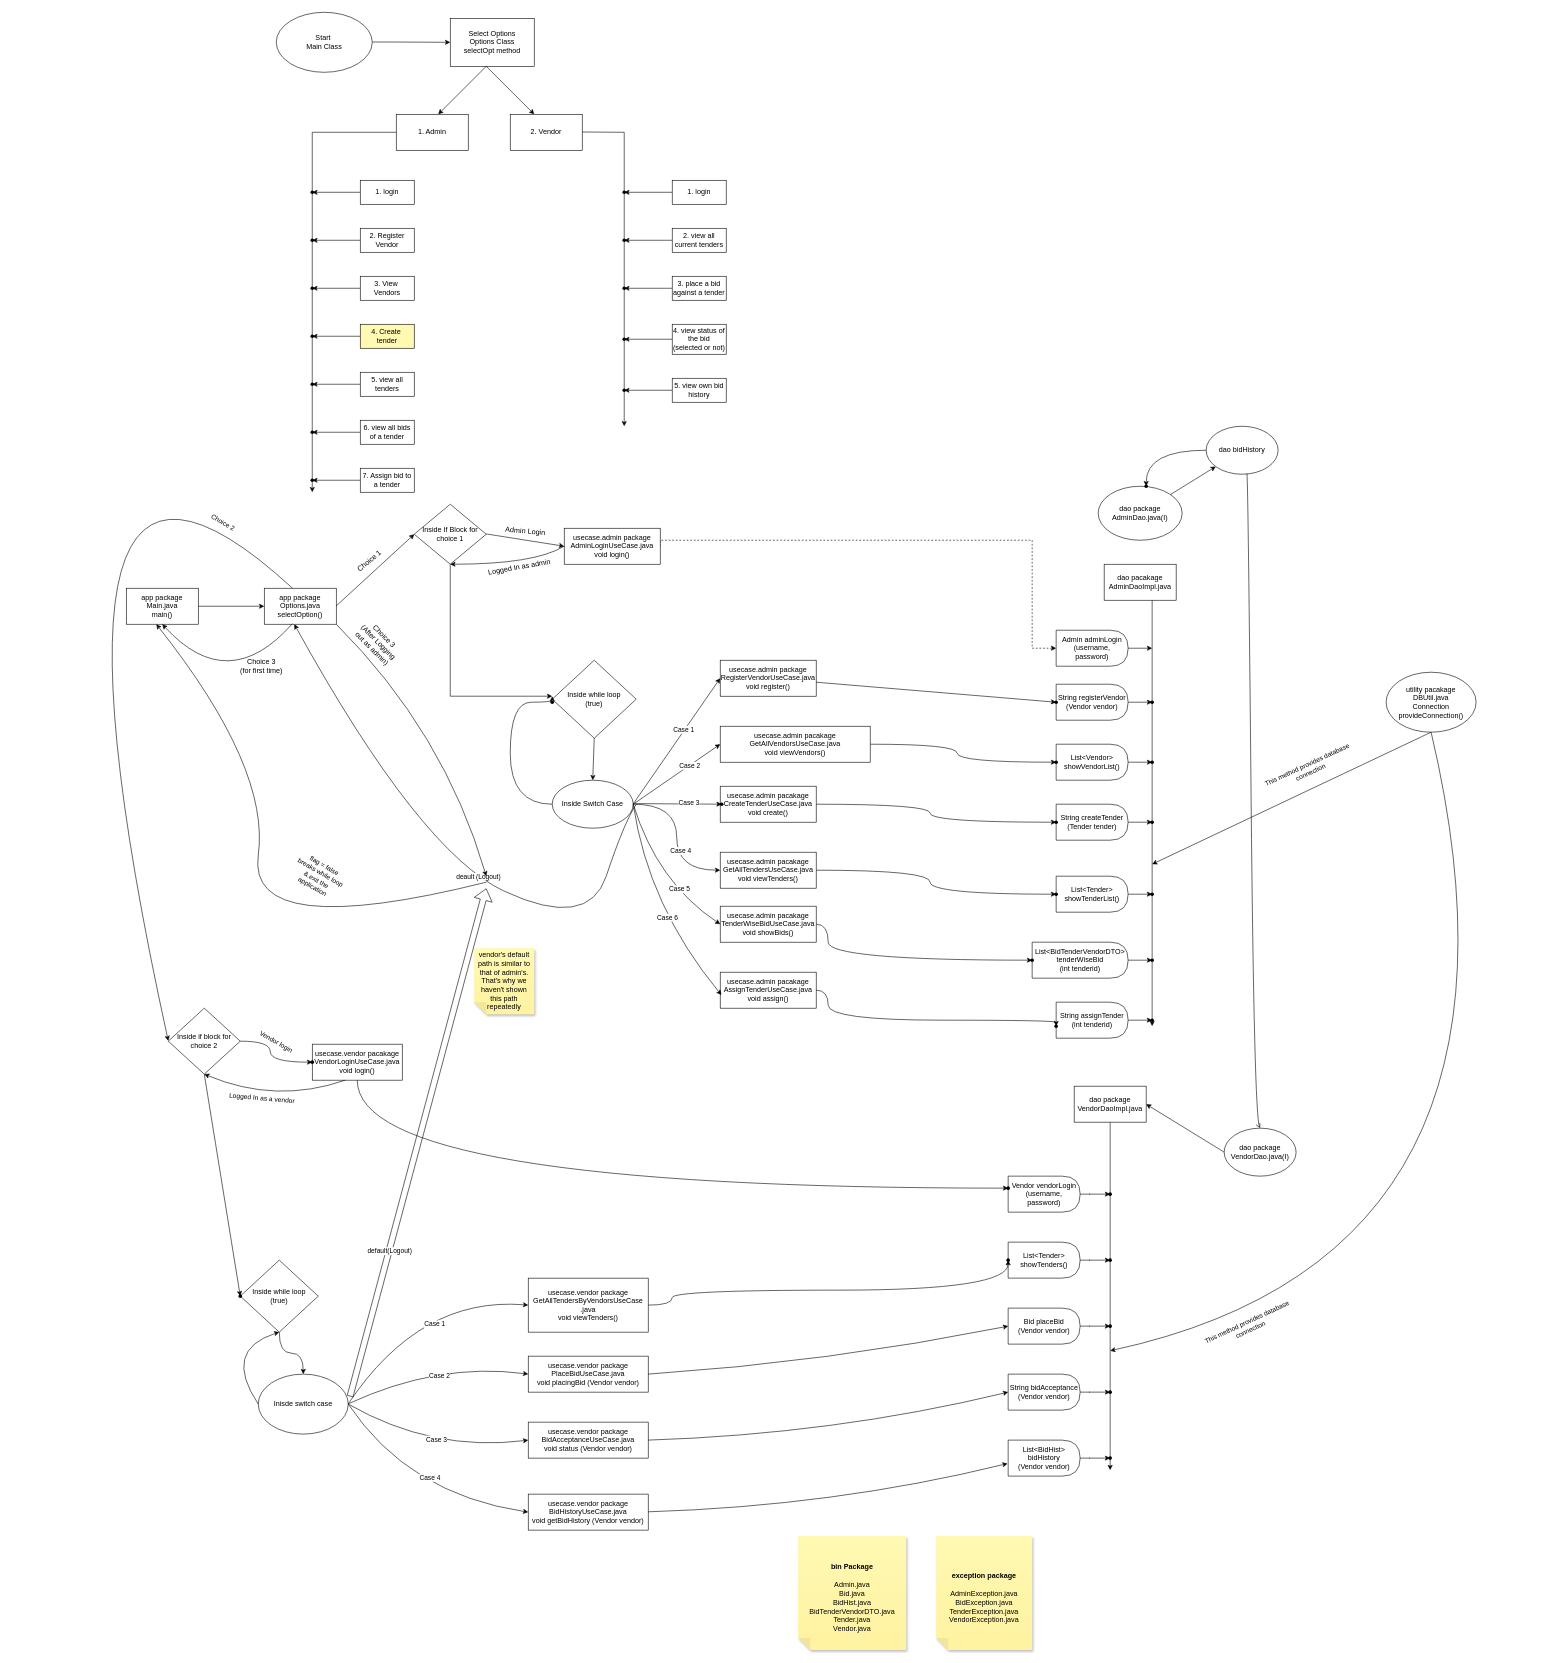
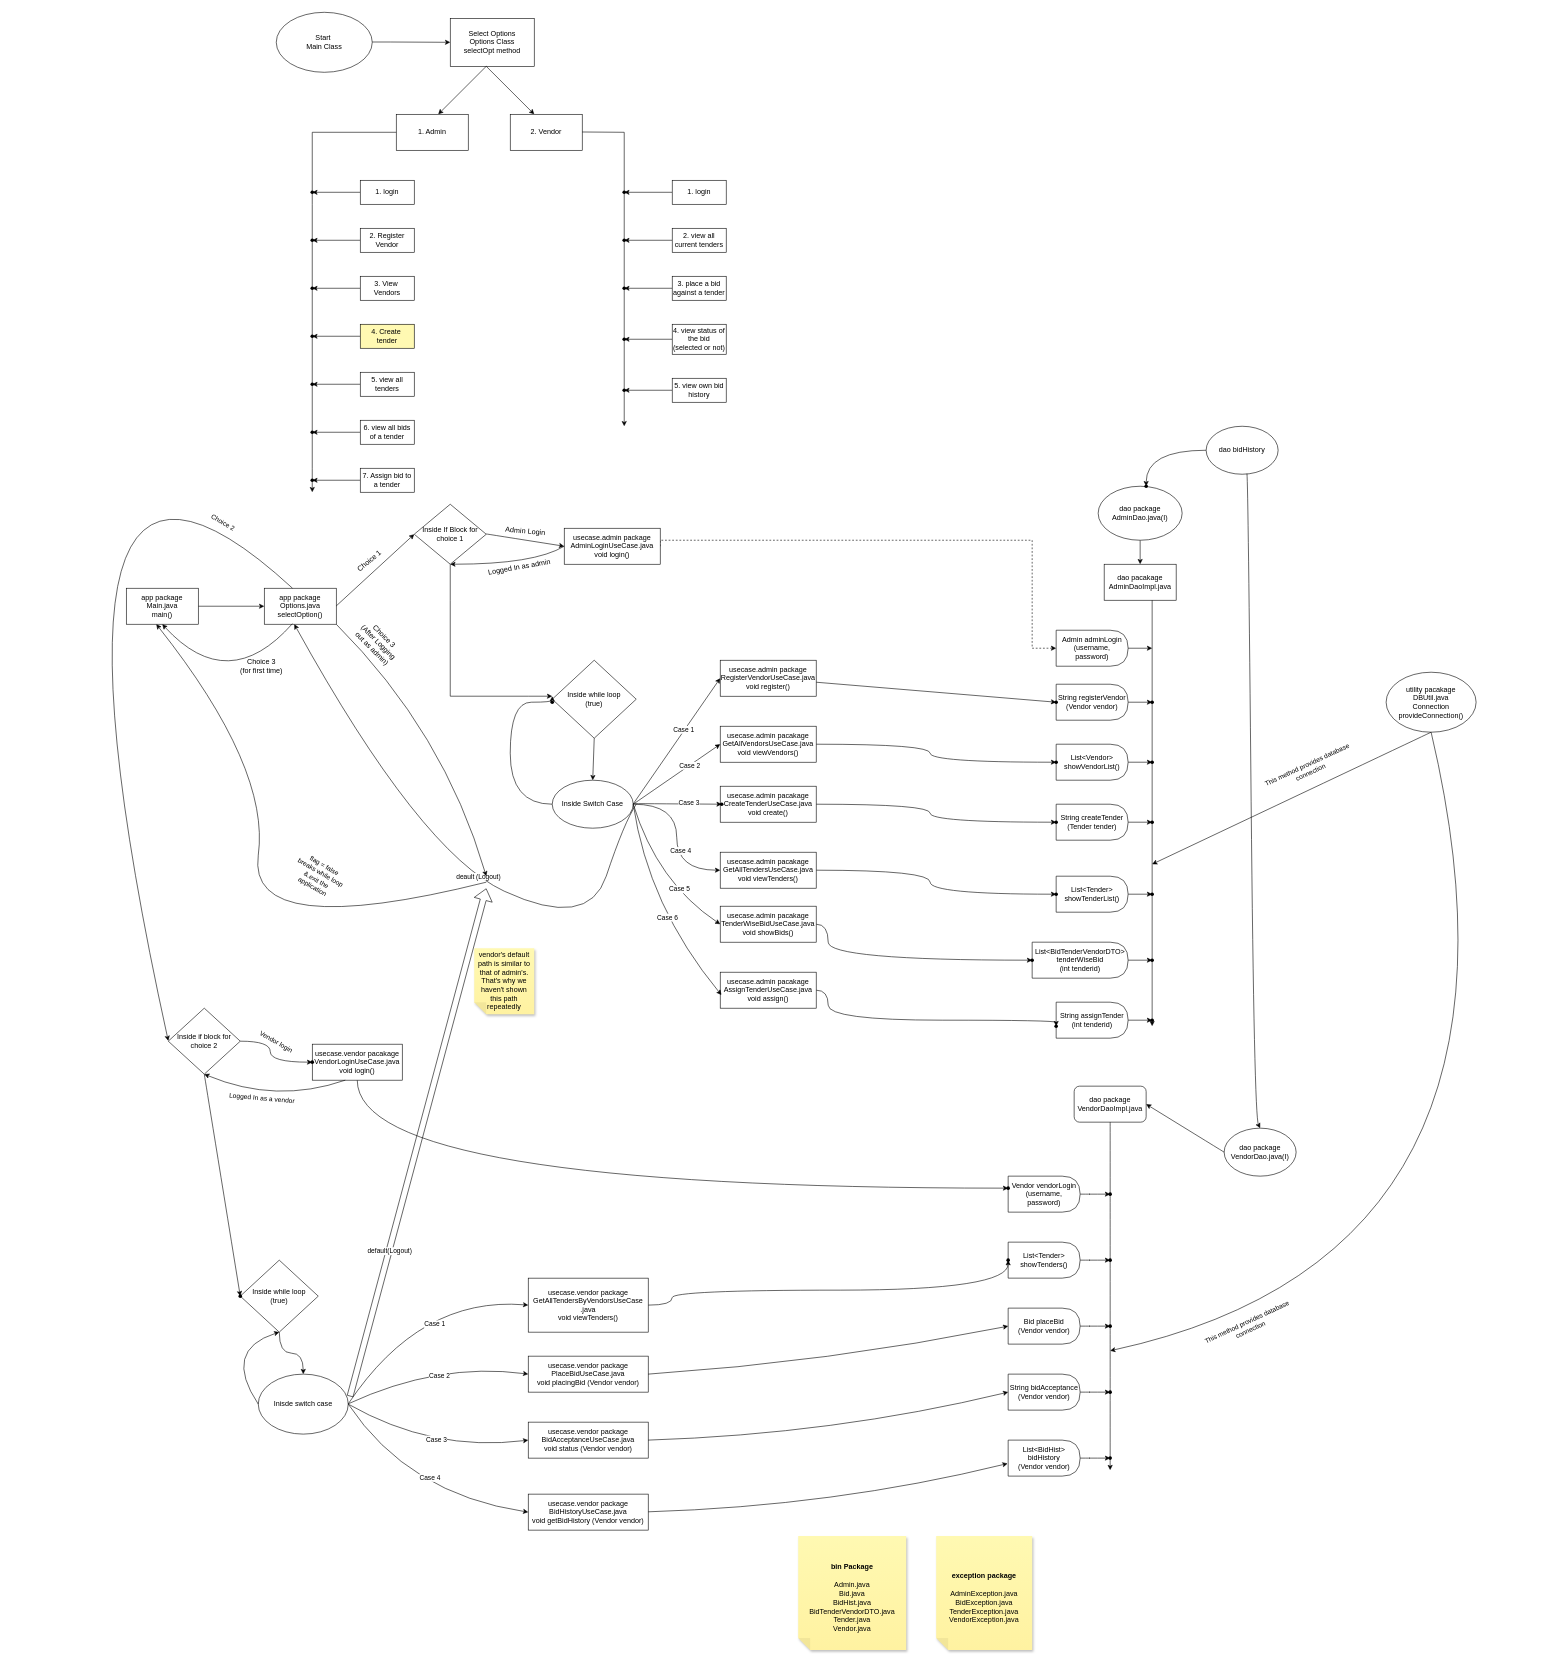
(1193, 481) -> (1140, 558)
(795, 744) -> (768, 744)
(1110, 1104) -> (1110, 1104)
(1259, 1122) -> (1258, 1120)
